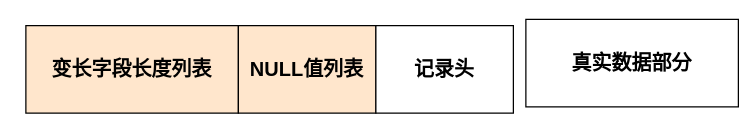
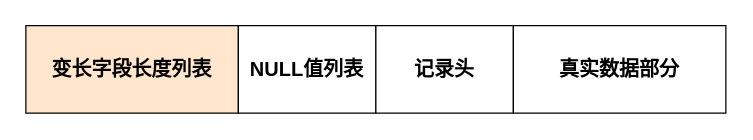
(632, 63) -> (619, 69)
(307, 69) -> (307, 69)
